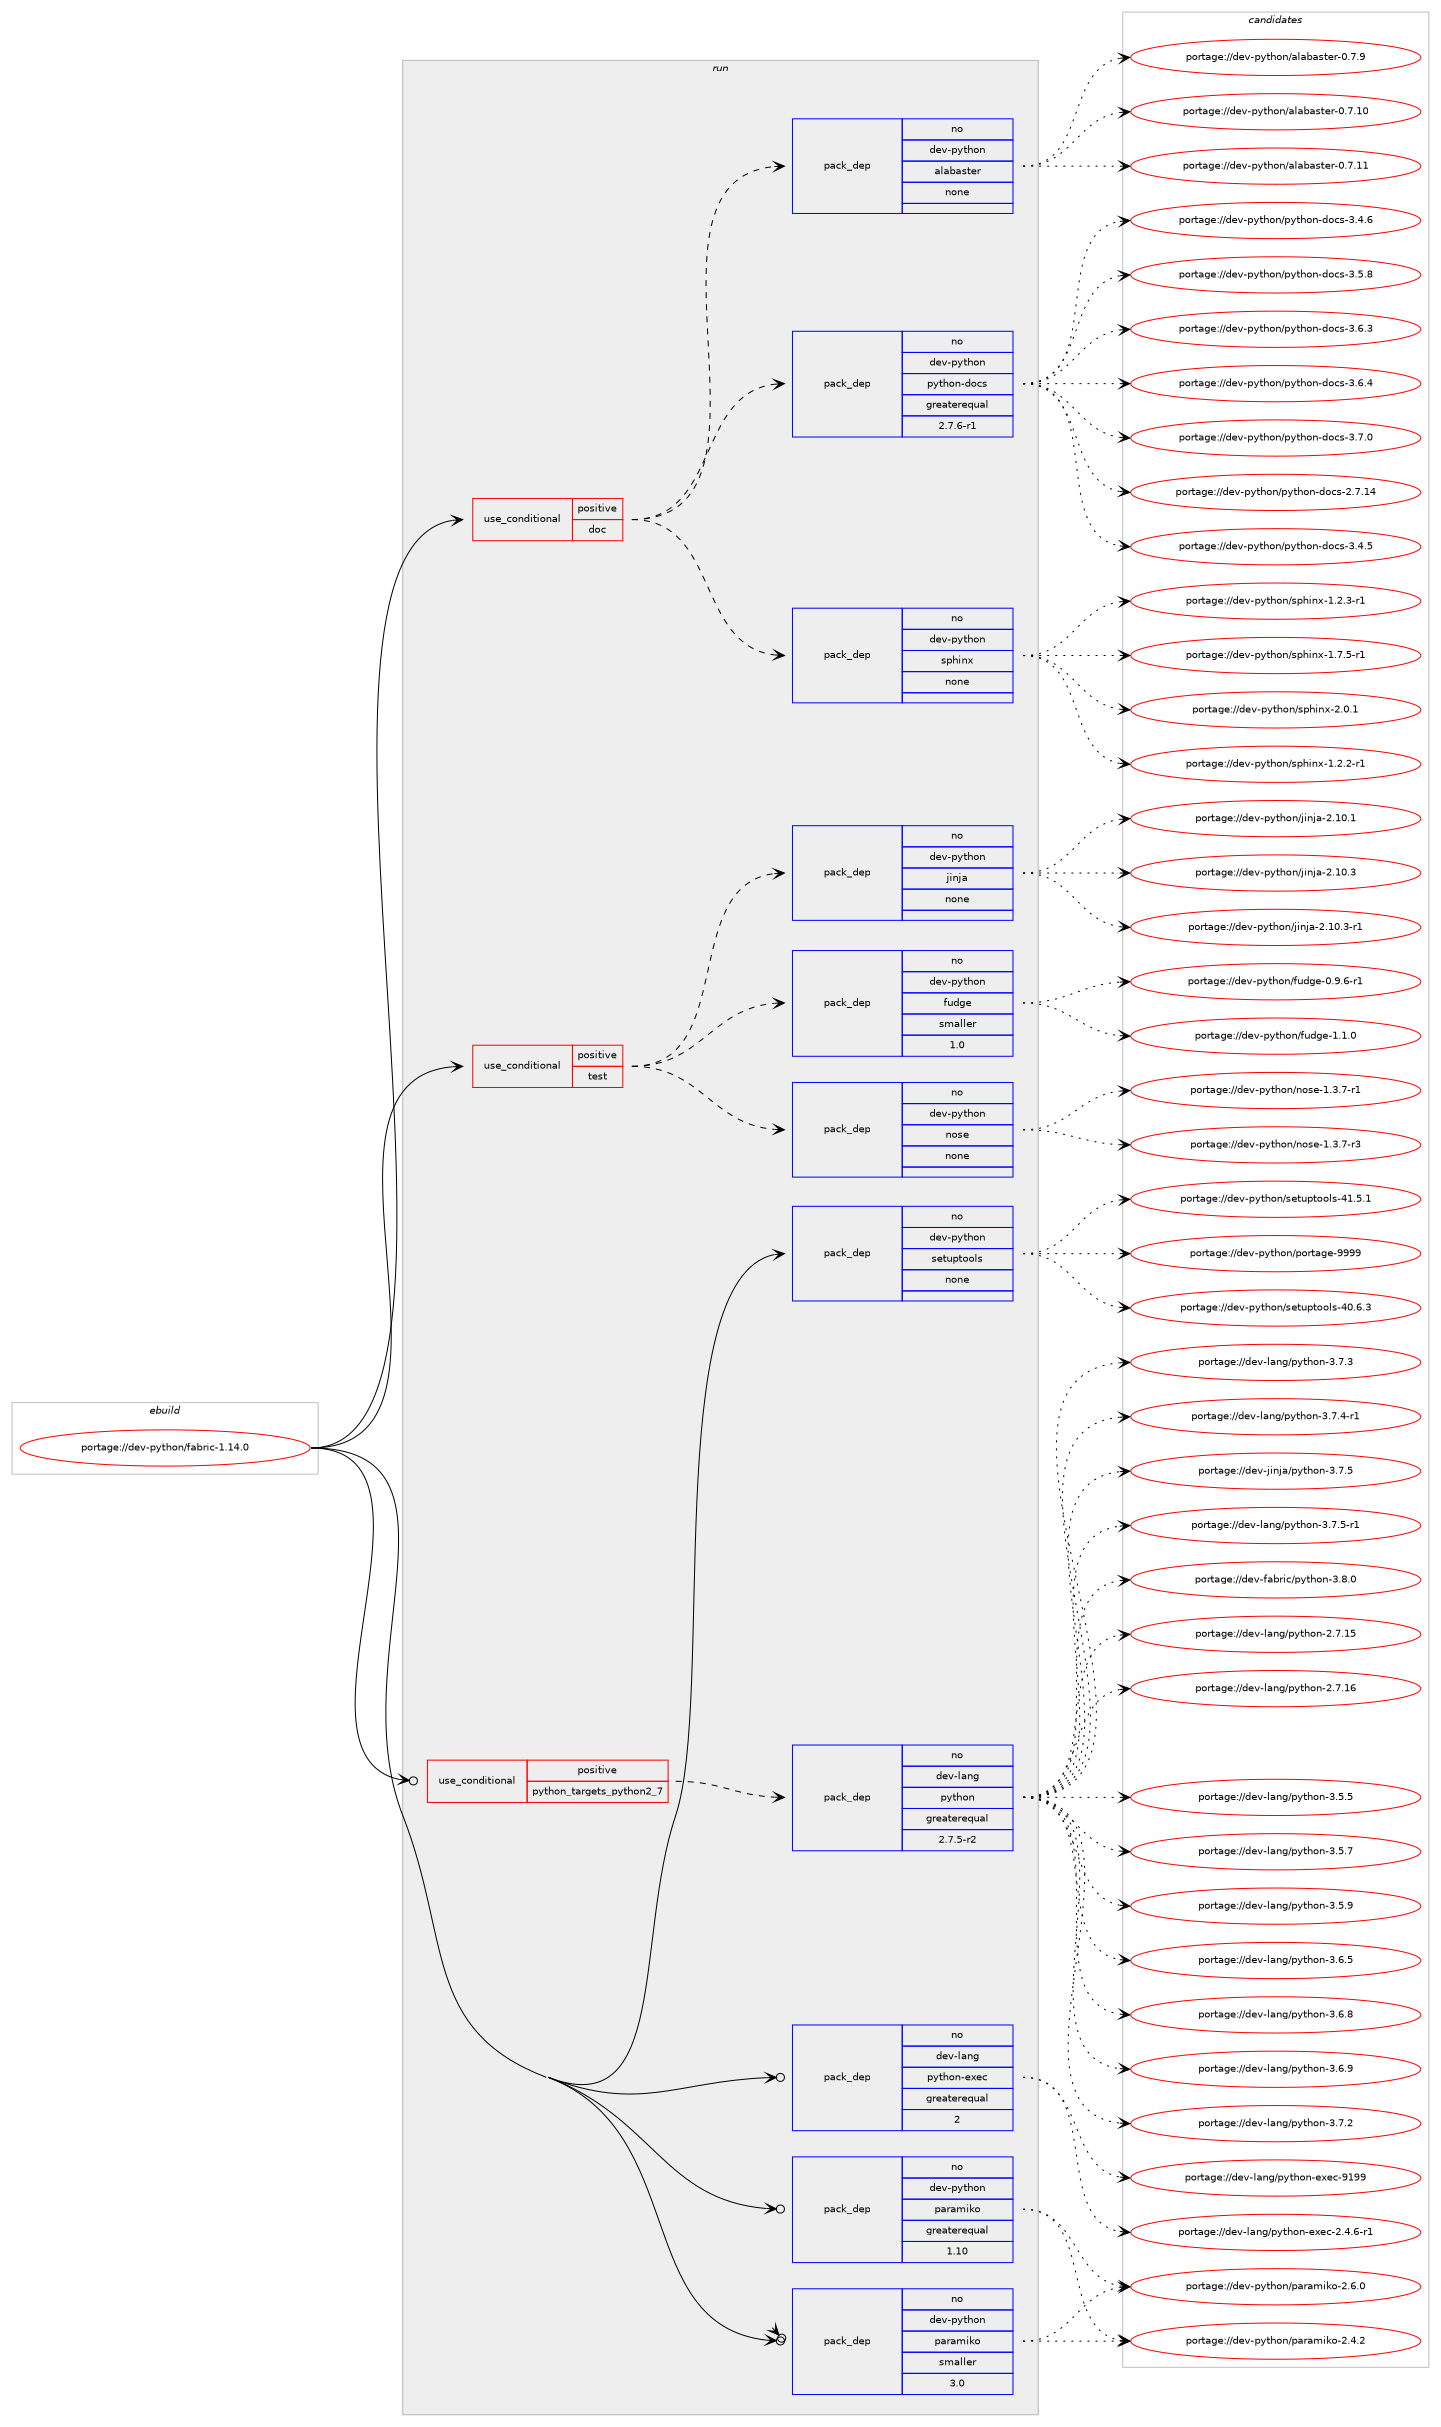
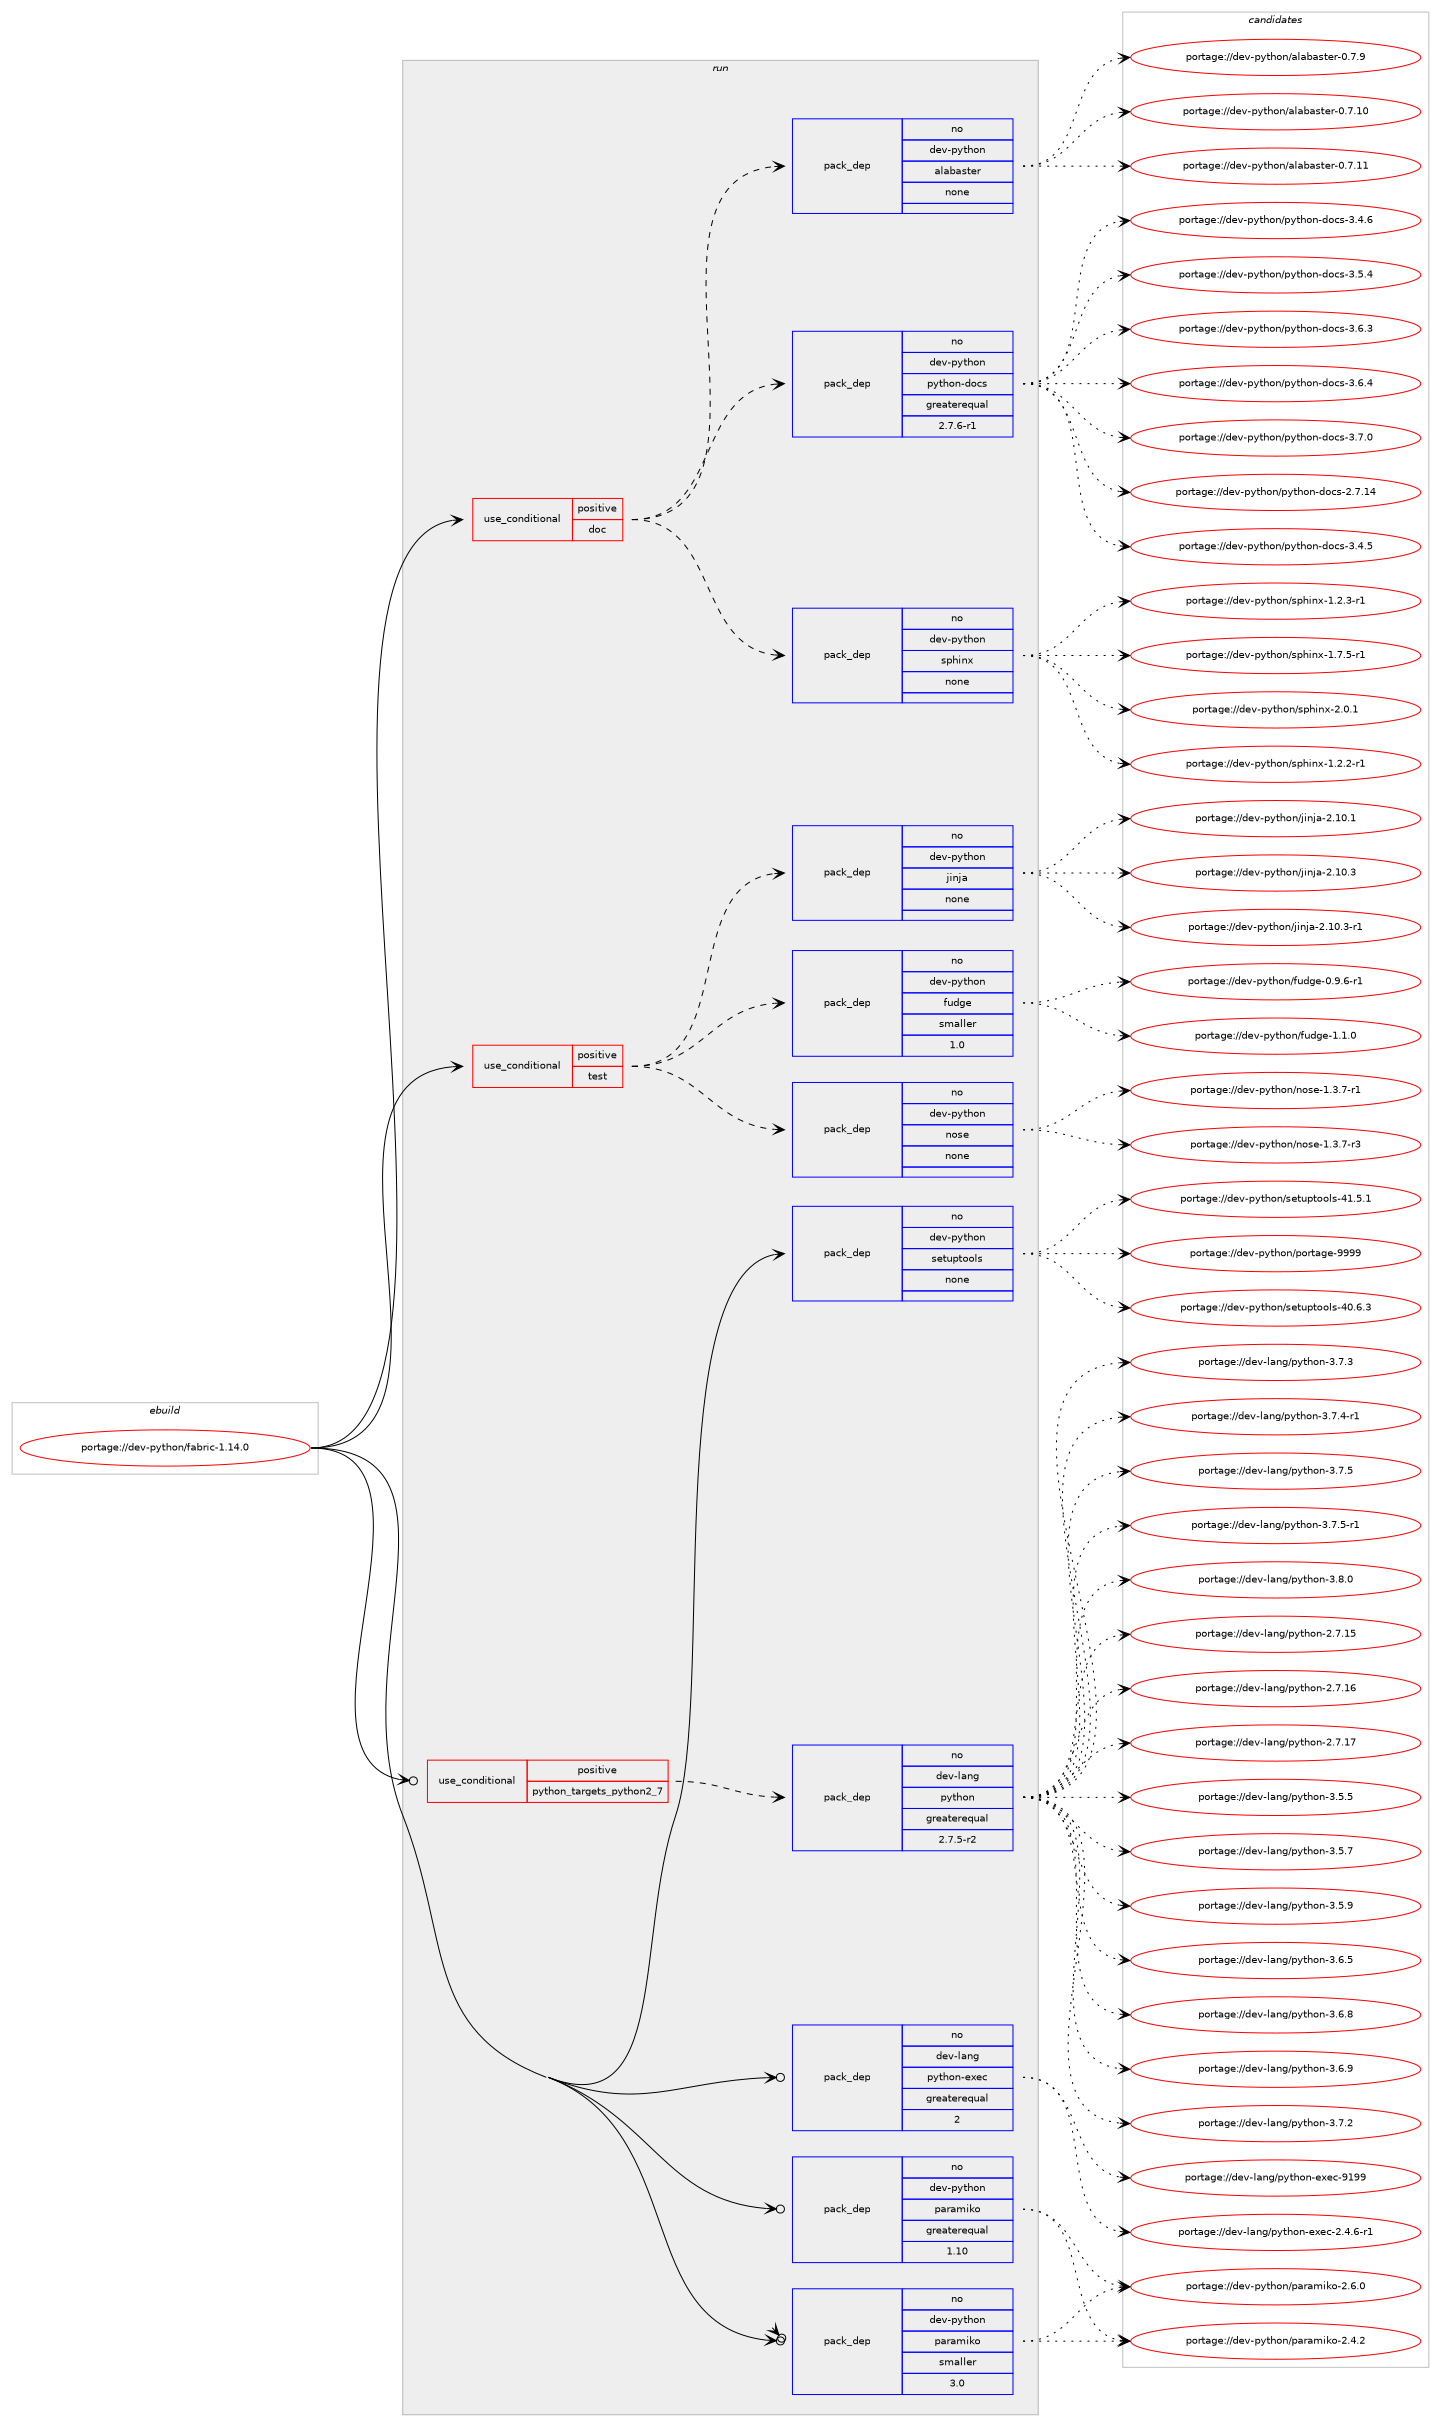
(1276, 275) -> (1276, 275)
(1276, 1471) -> (1276, 1471)
(1276, 1580) -> (1276, 1580)
none -> (1276, 1743)
